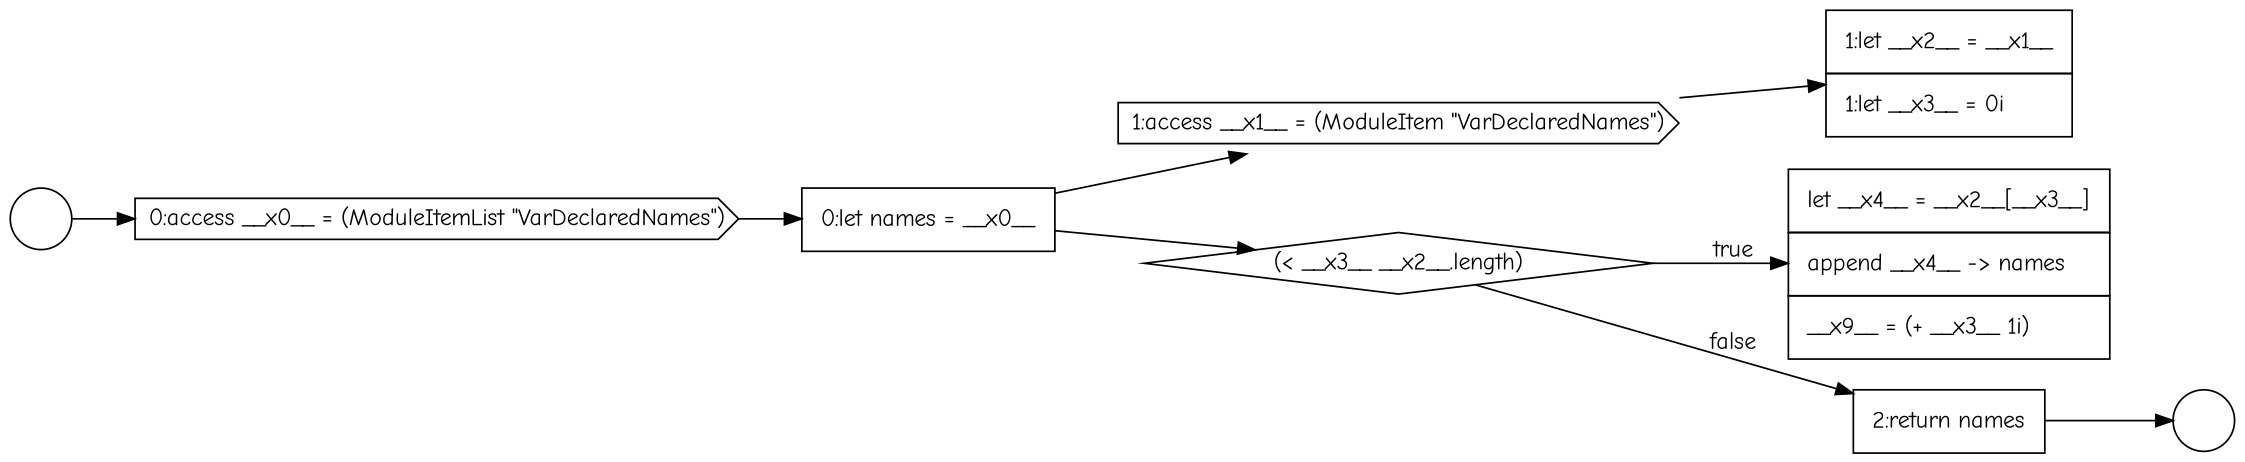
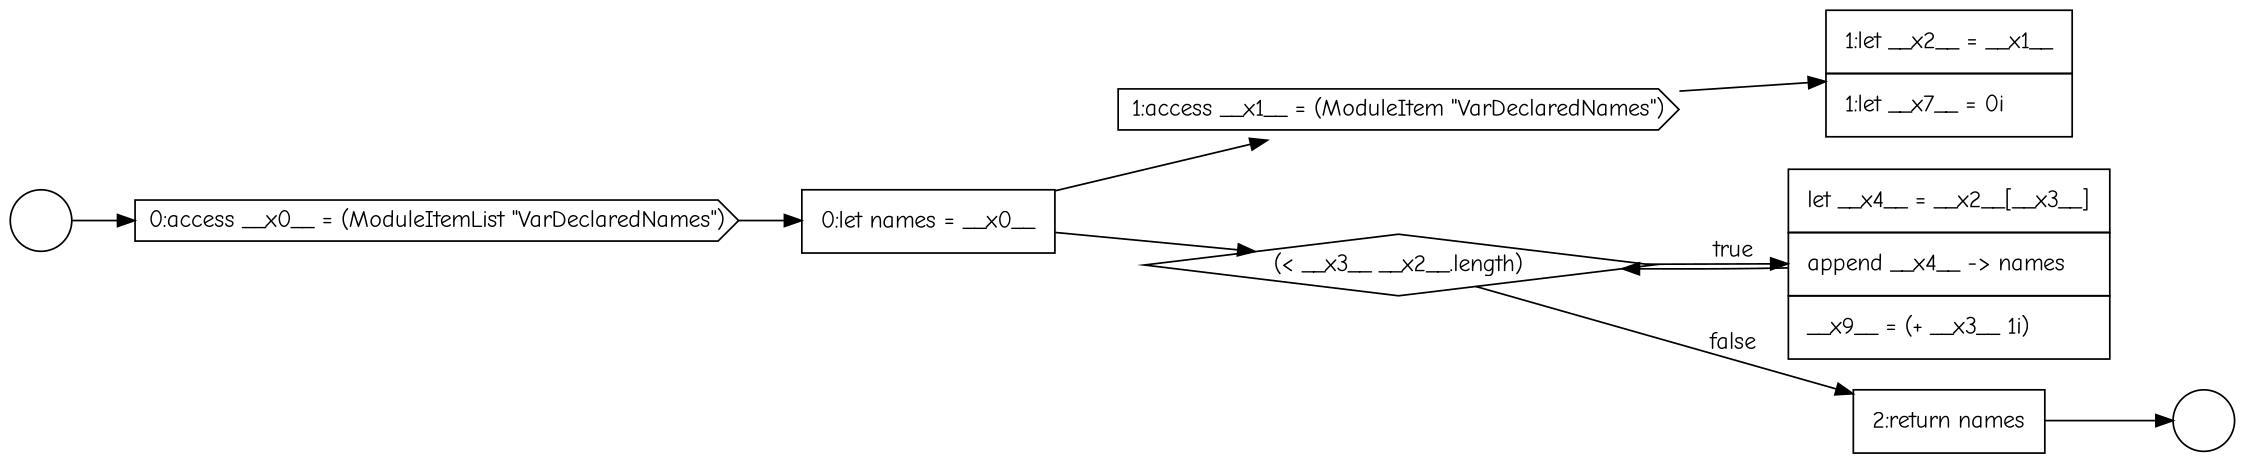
(1925, 104) -> (1925, 104)
none -> (1714, 269)
